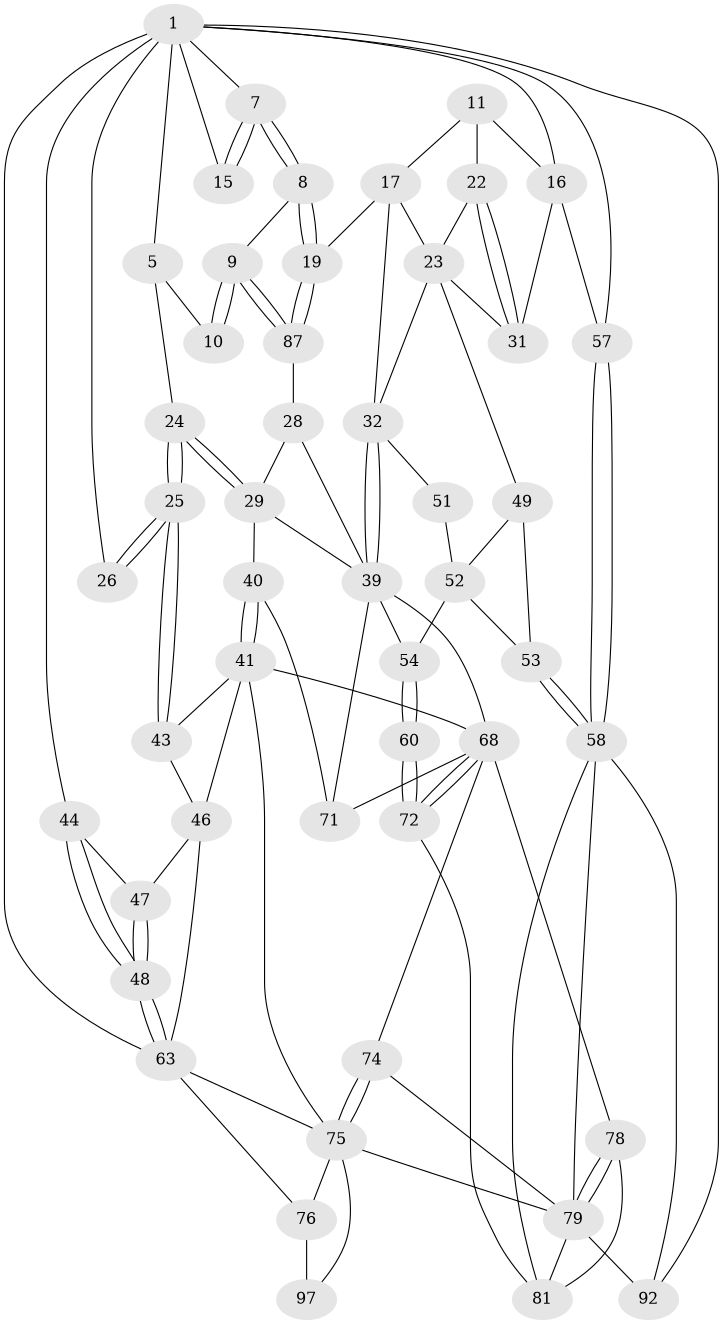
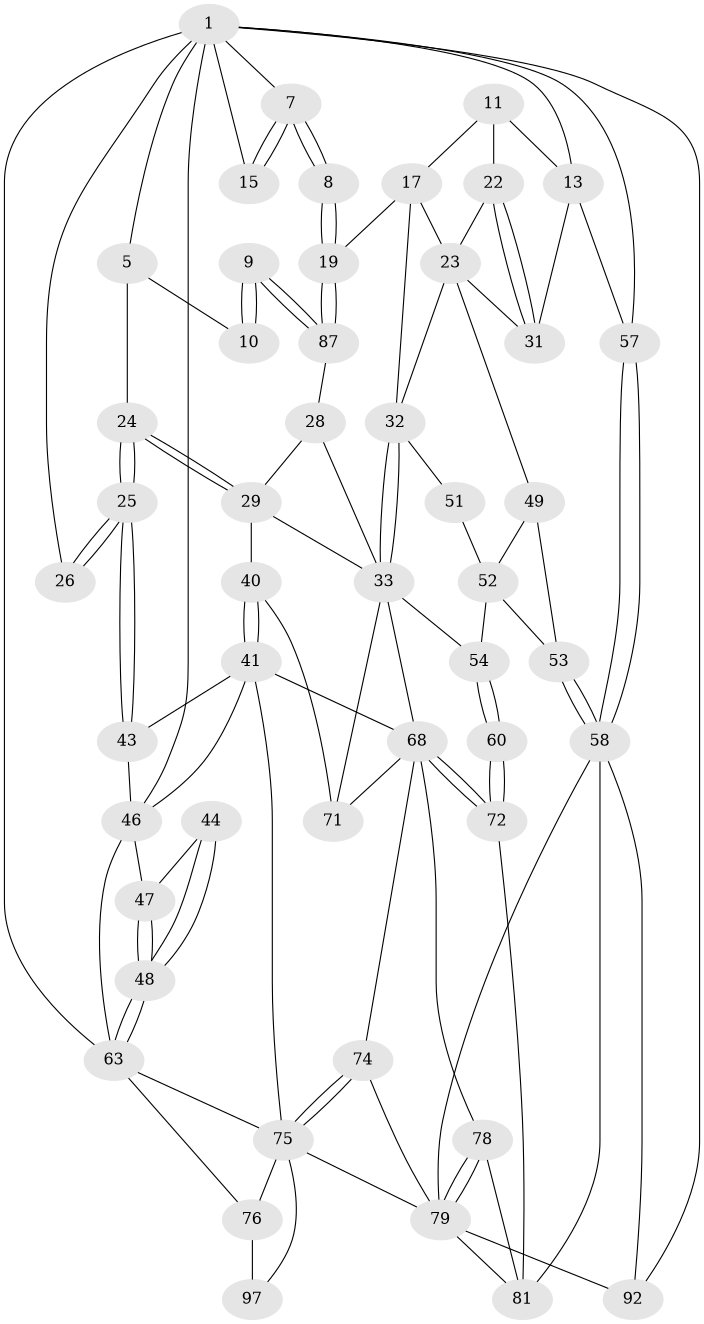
(557, 184) -> (573, 184)
(268, 224) -> none
(46, 400) -> (188, 428)
(372, 582) -> (384, 582)
